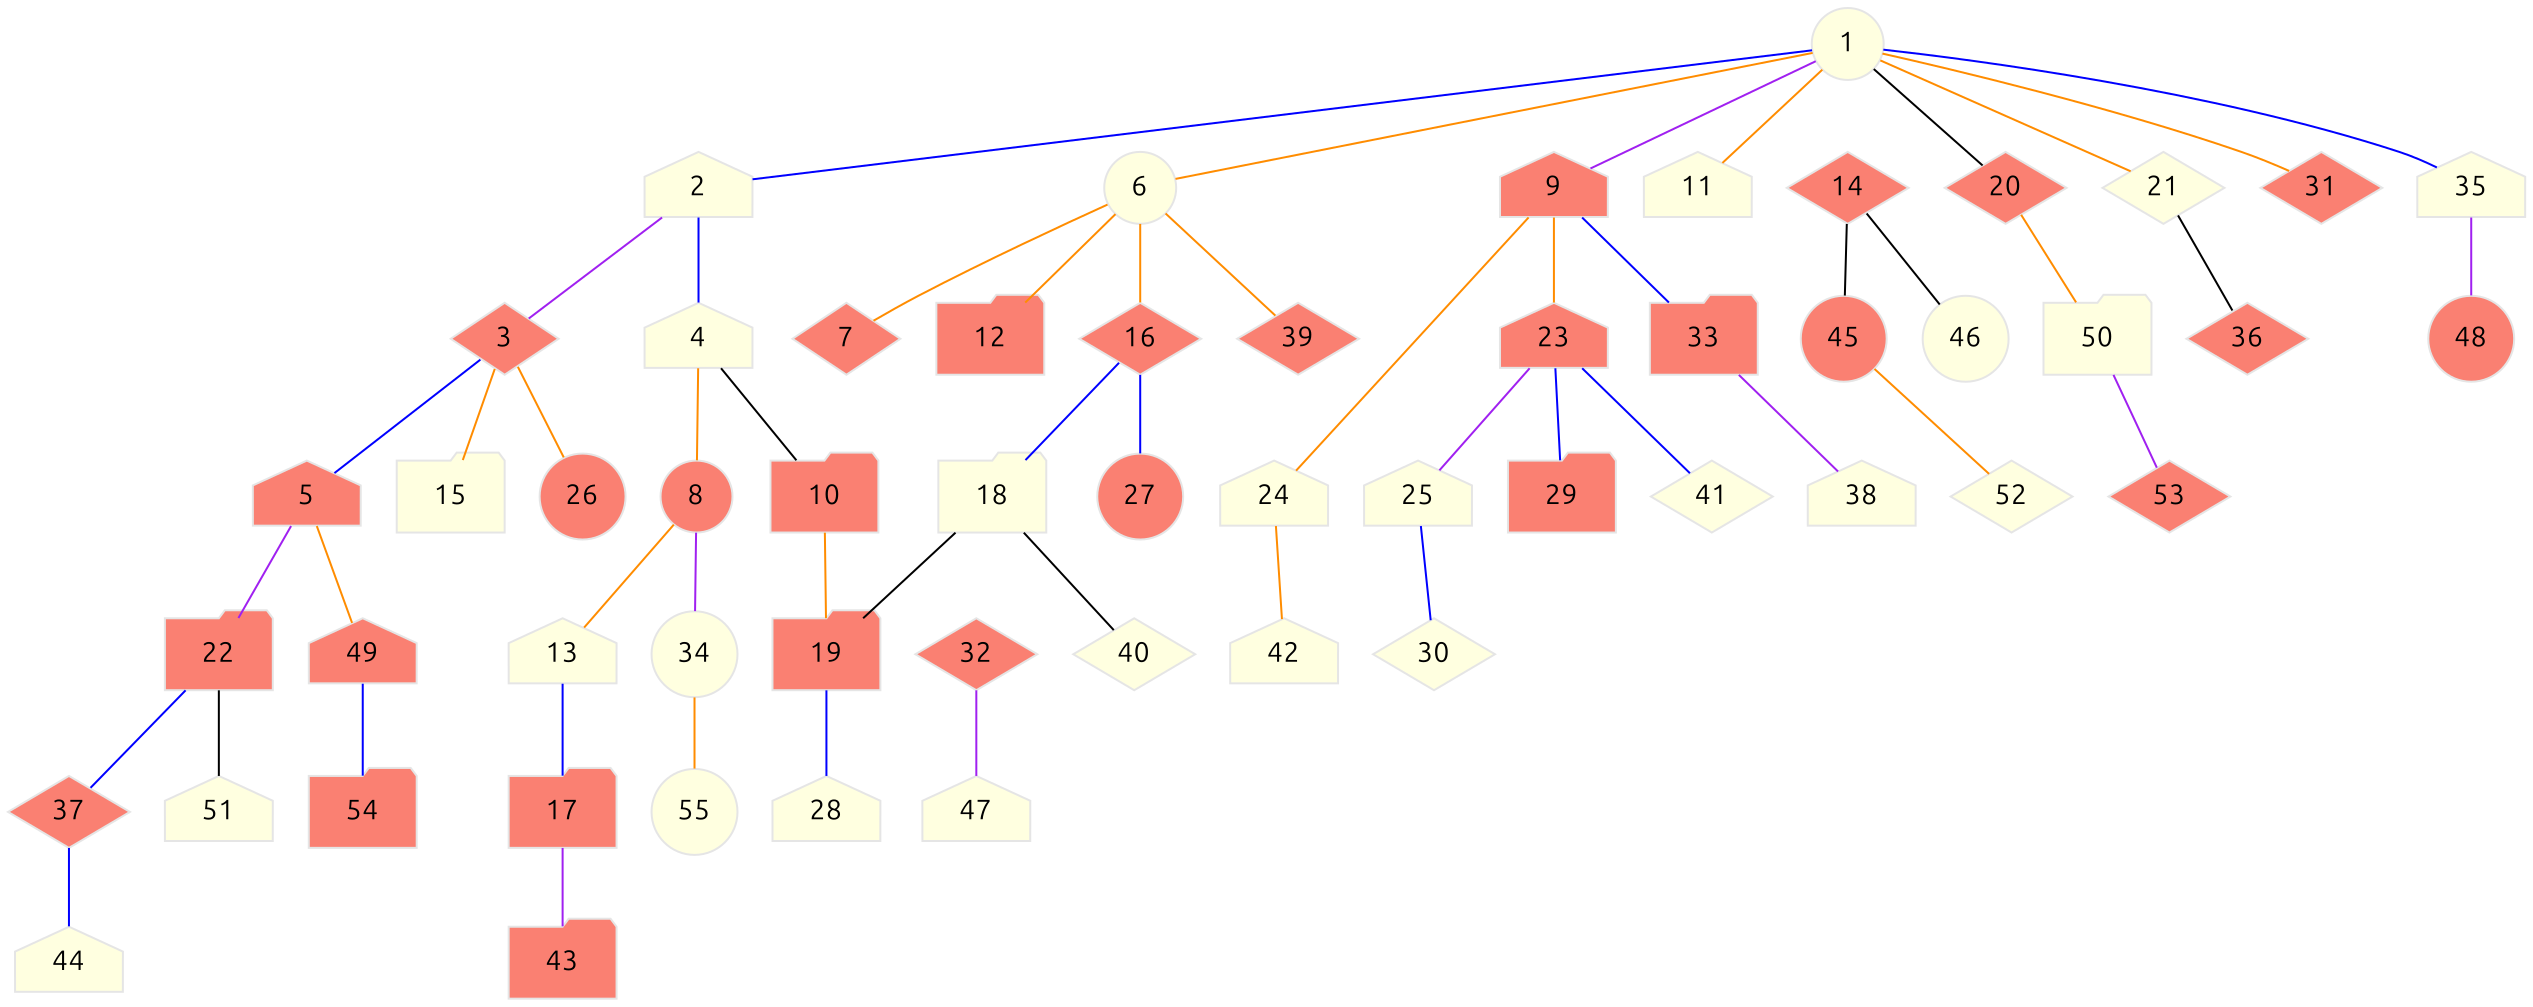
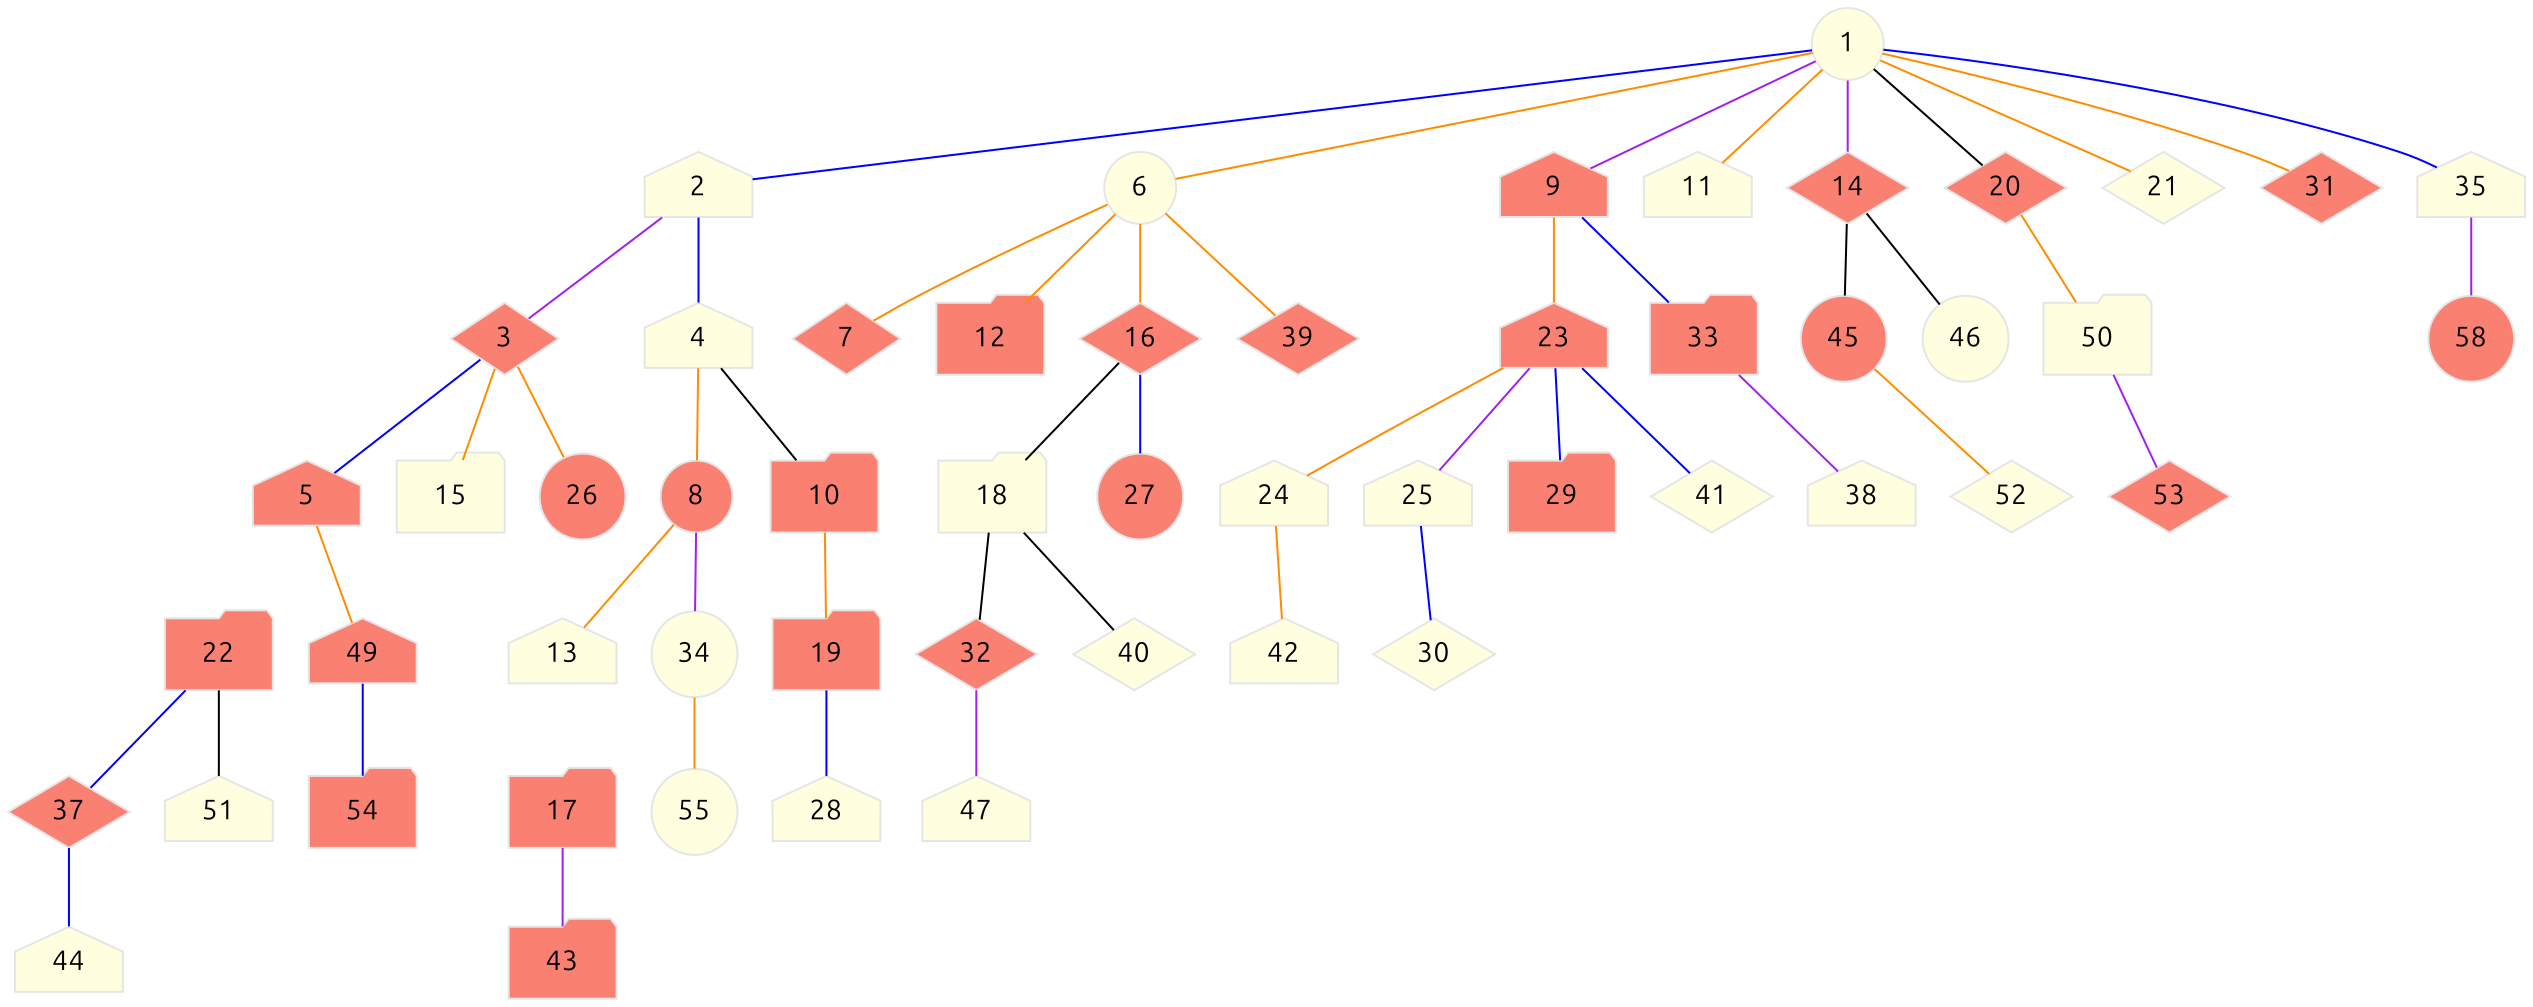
none -> (1848, 116)
(2247, 339) -> none
(2471, 339) -> (2471, 339)
(1412, 344) -> (1405, 421)
(1072, 411) -> (1072, 411)
(265, 572) -> none
(909, 575) -> (984, 576)
(563, 730) -> none
